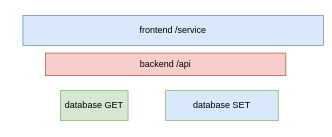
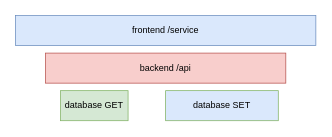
(173, 30) -> (165, 30)
(165, 64) -> (165, 68)
